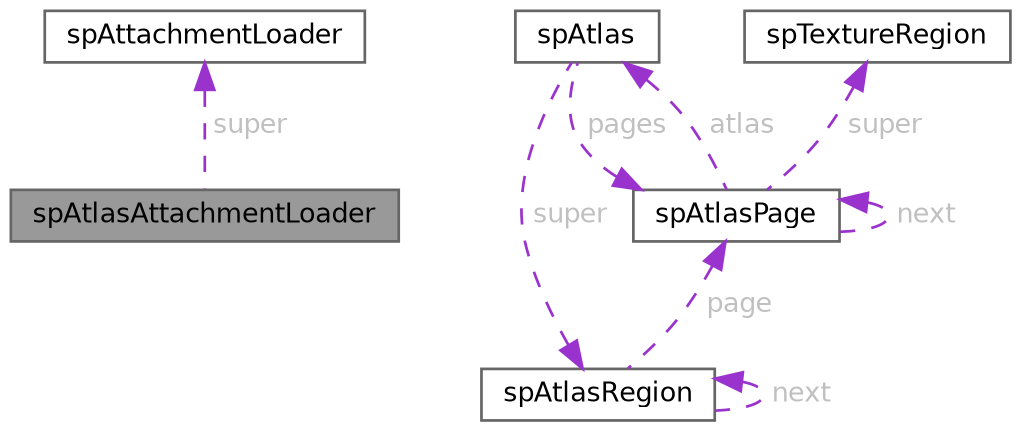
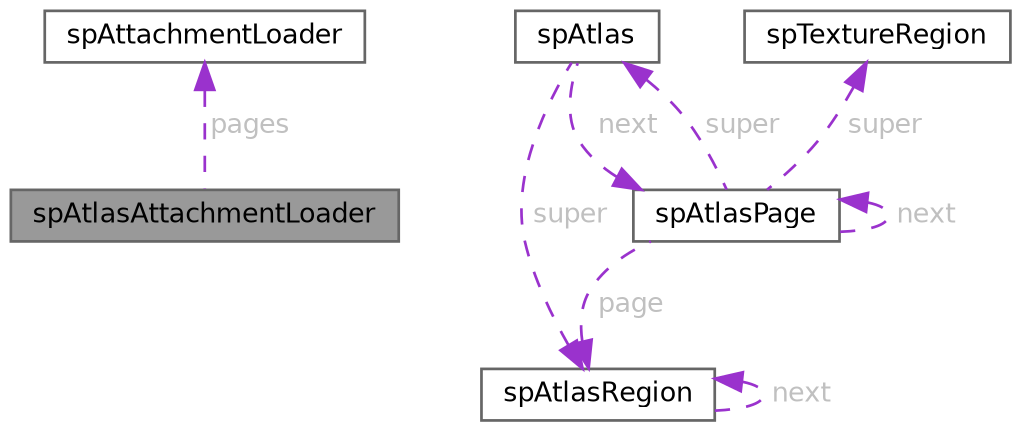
(247, 126) -> (247, 126)
(624, 126) -> (624, 126)
(739, 126) -> (739, 126)
(676, 321) -> (598, 280)
